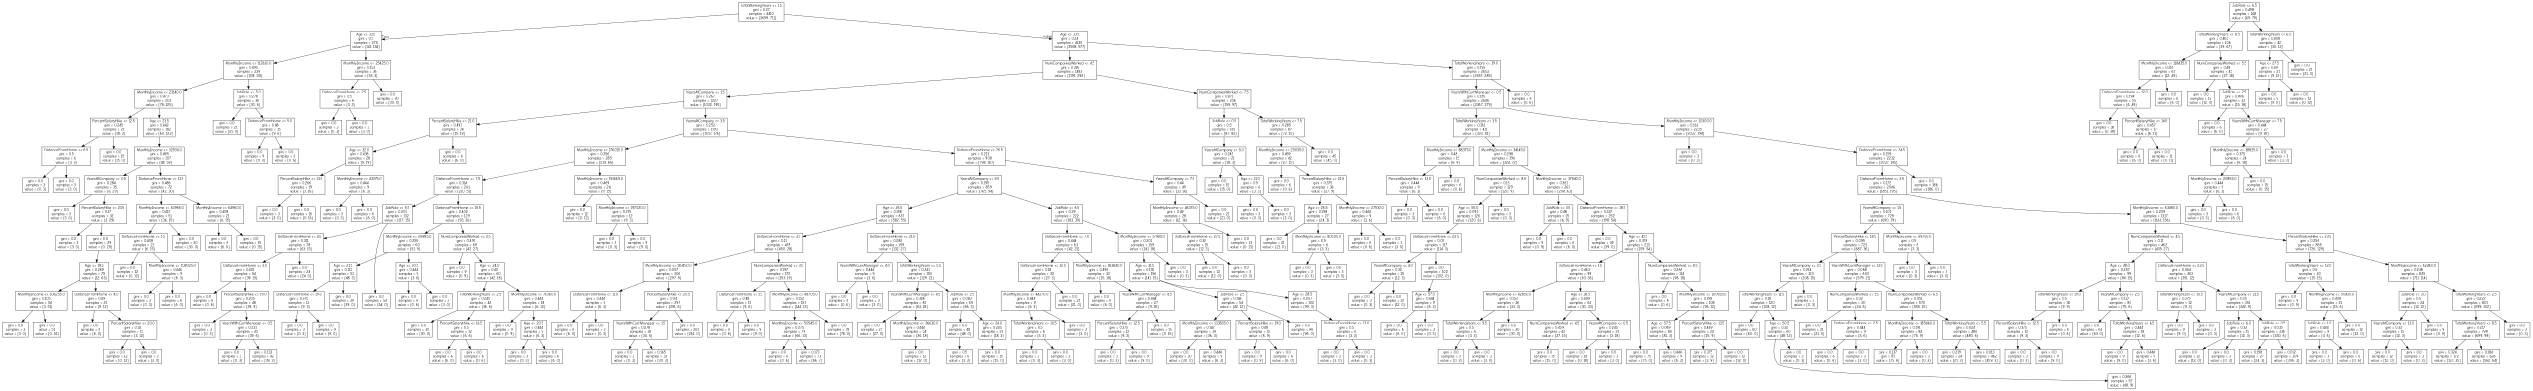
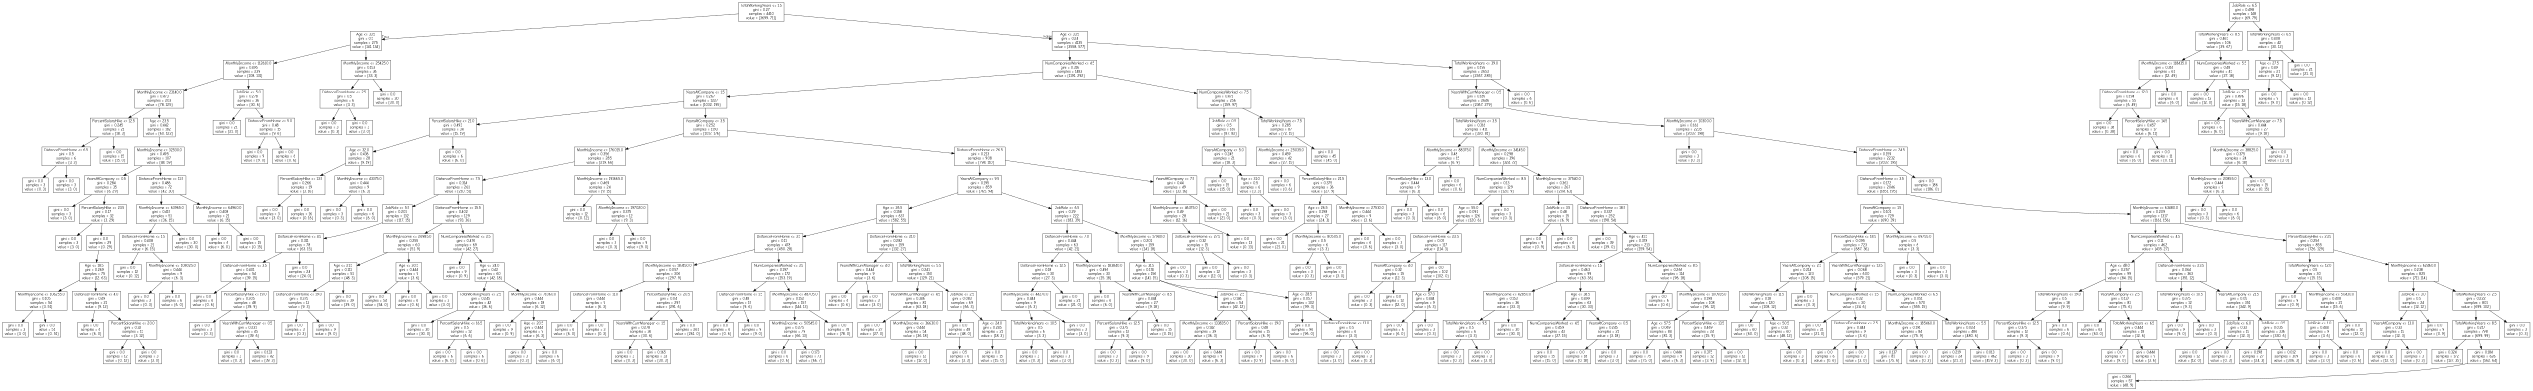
(376, 254) -> (392, 287)
(1639, 299) -> (1651, 343)
(1267, 313) -> (1302, 315)
(1928, 377) -> (2303, 377)
